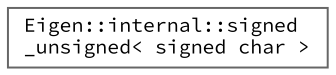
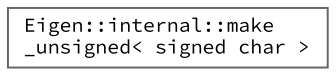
(168, 38) -> (168, 38)
